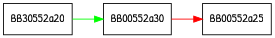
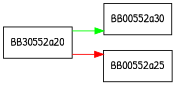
(183, 19) -> (83, 54)
